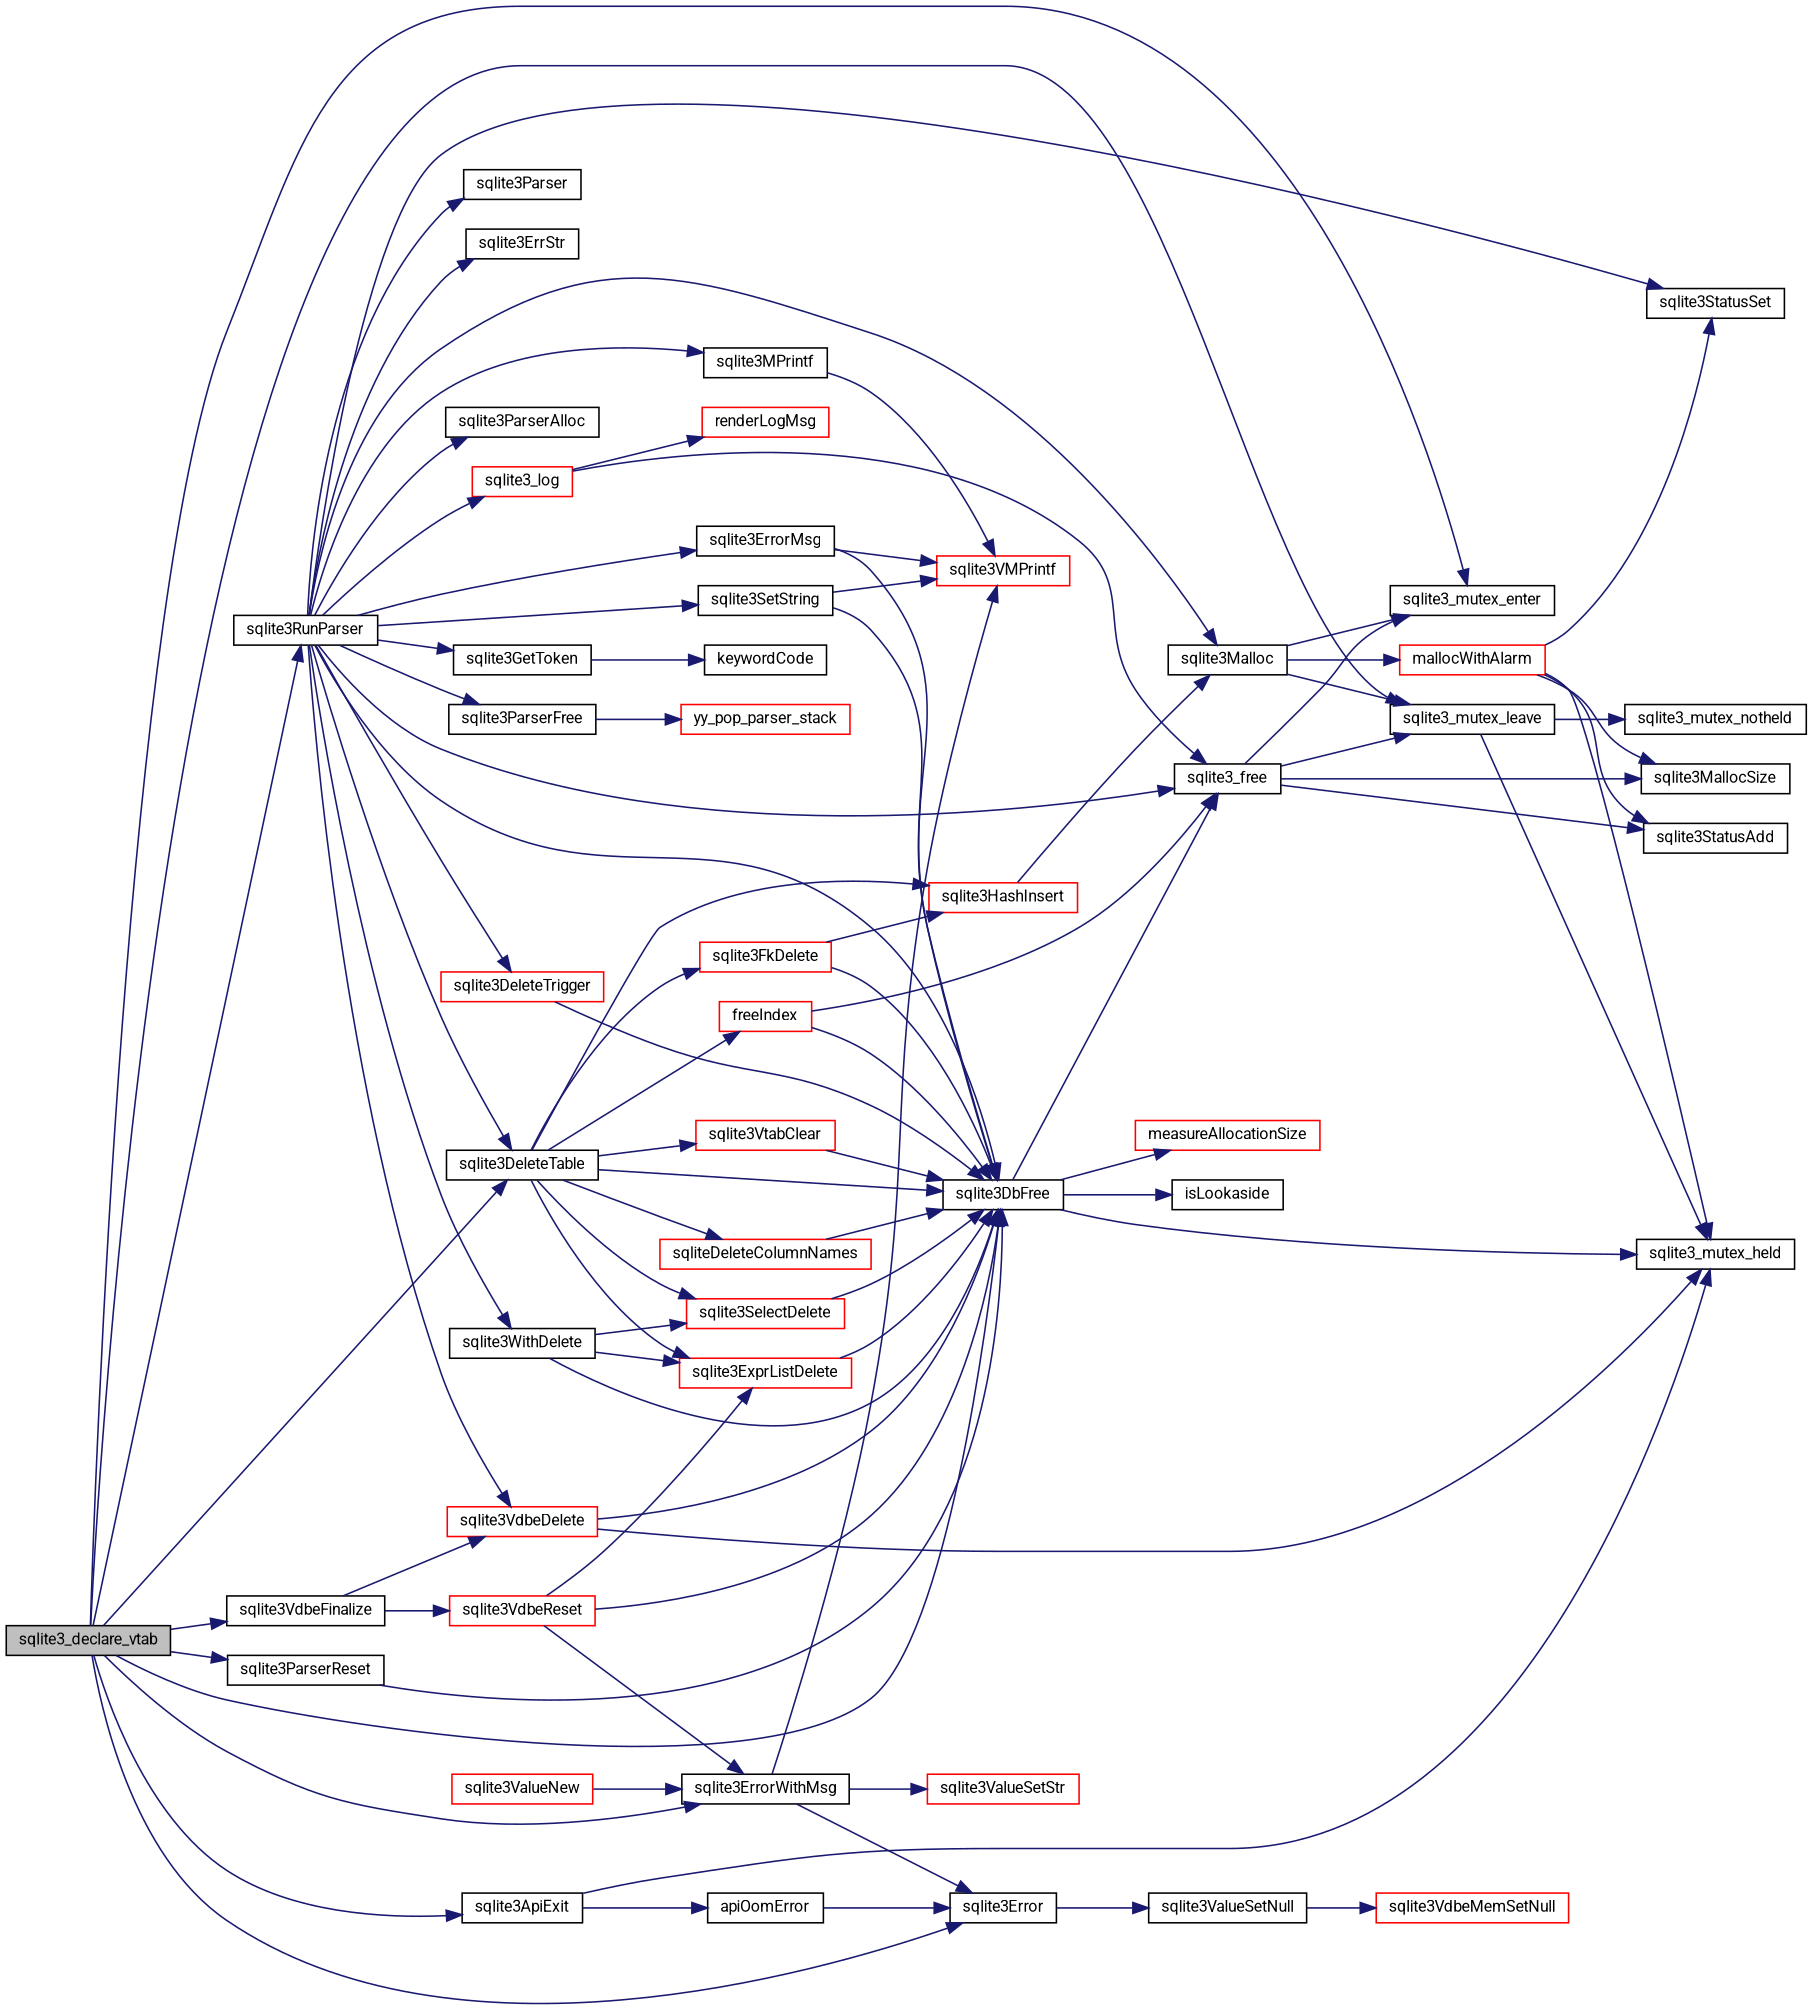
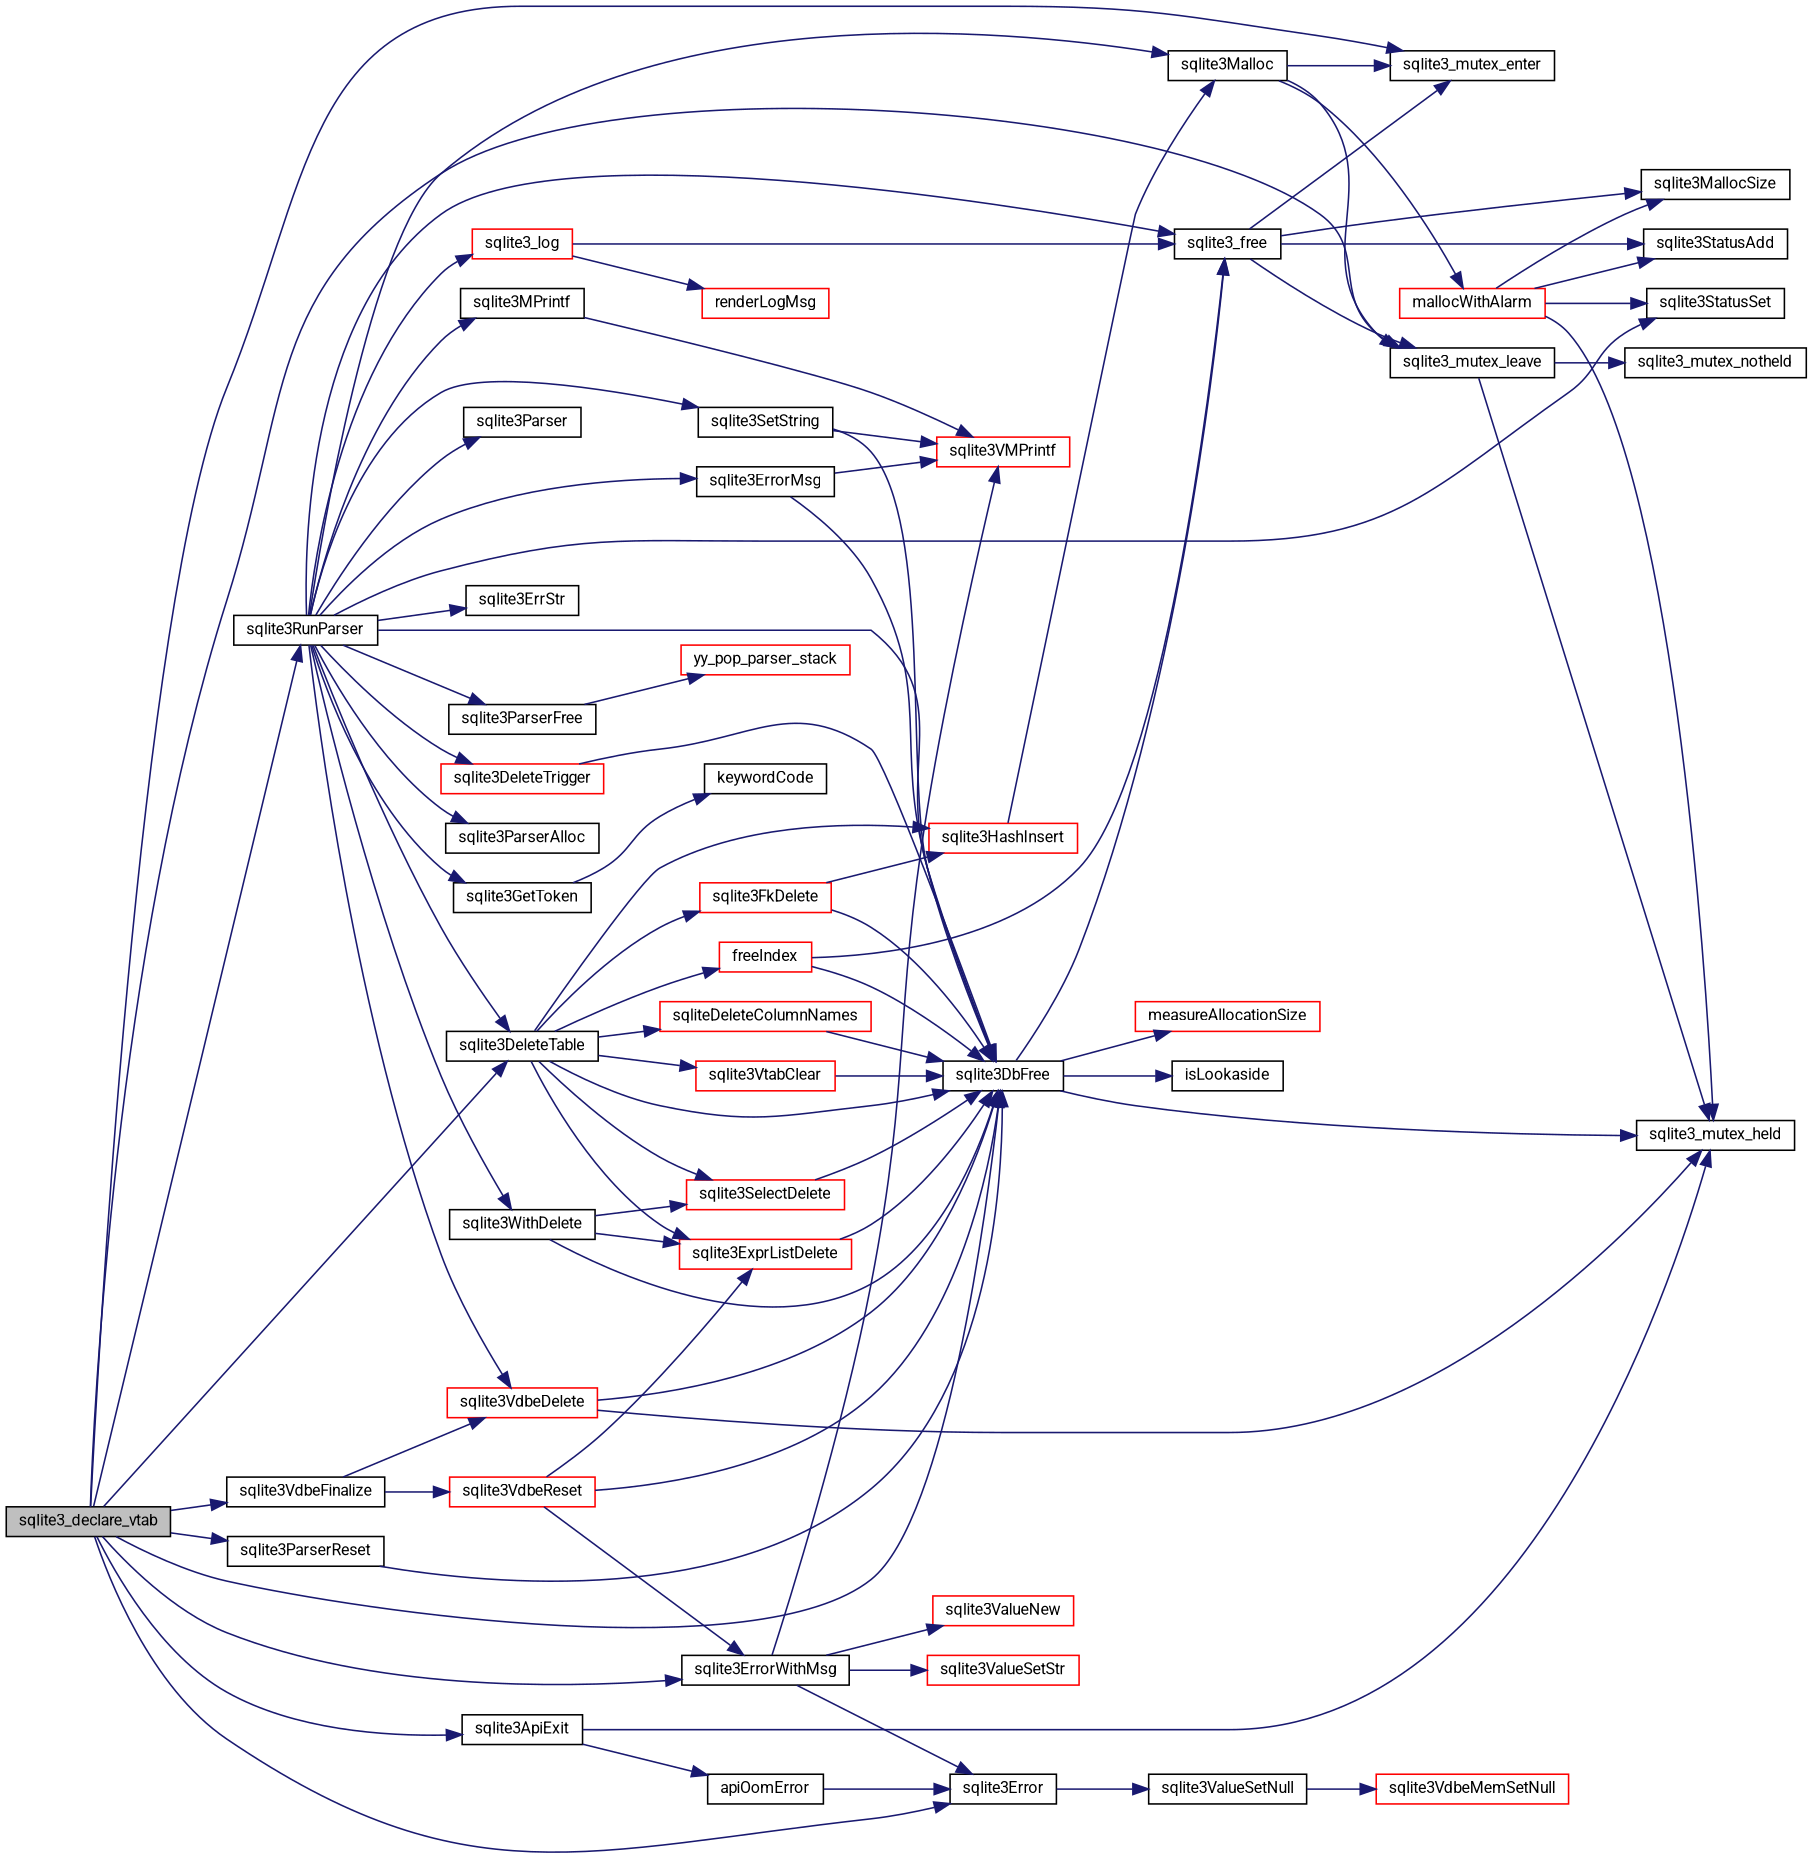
(630, 1789) -> (877, 1642)
